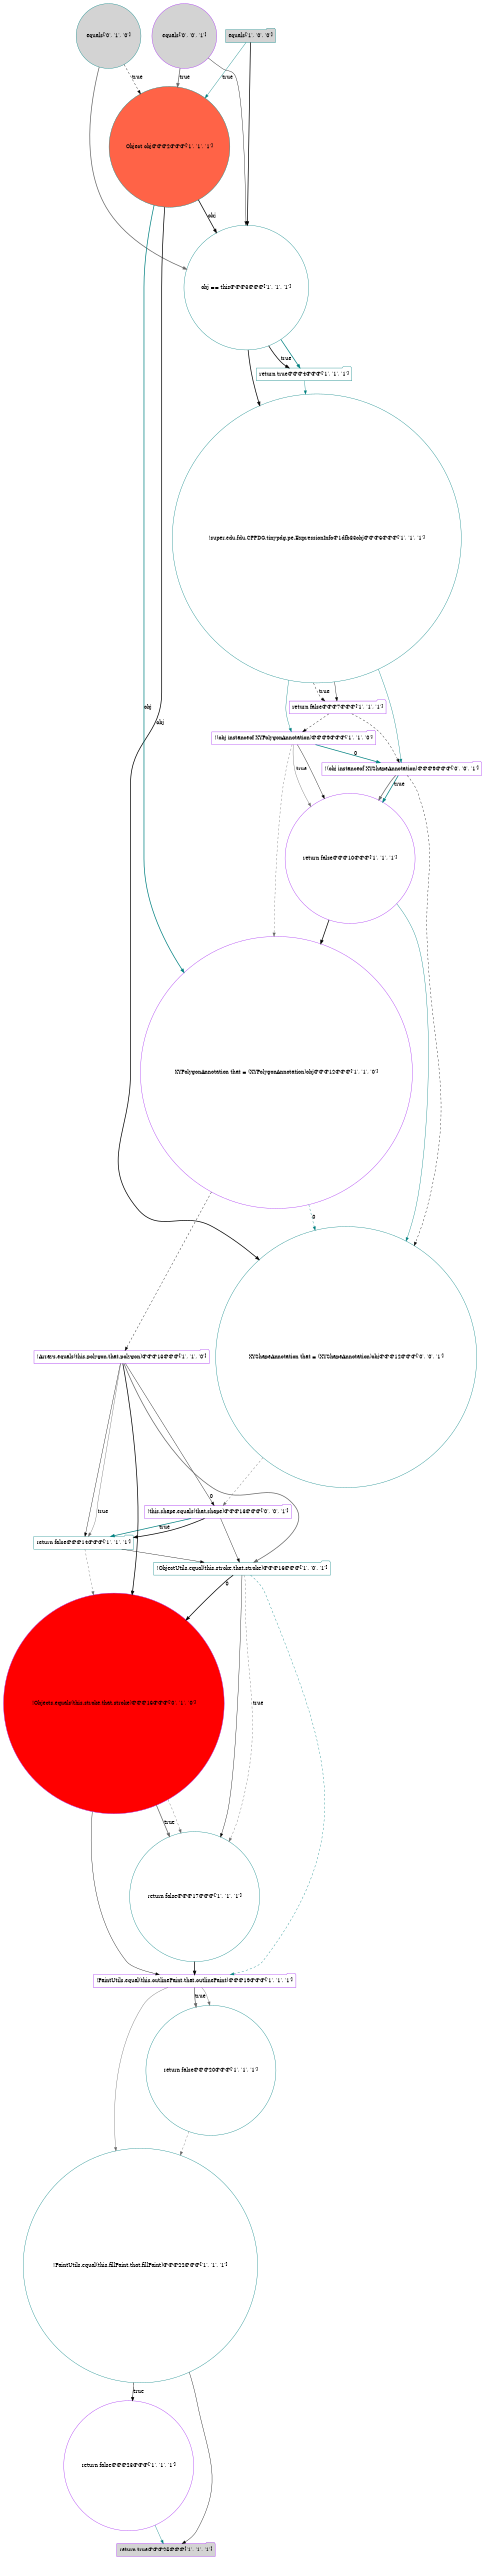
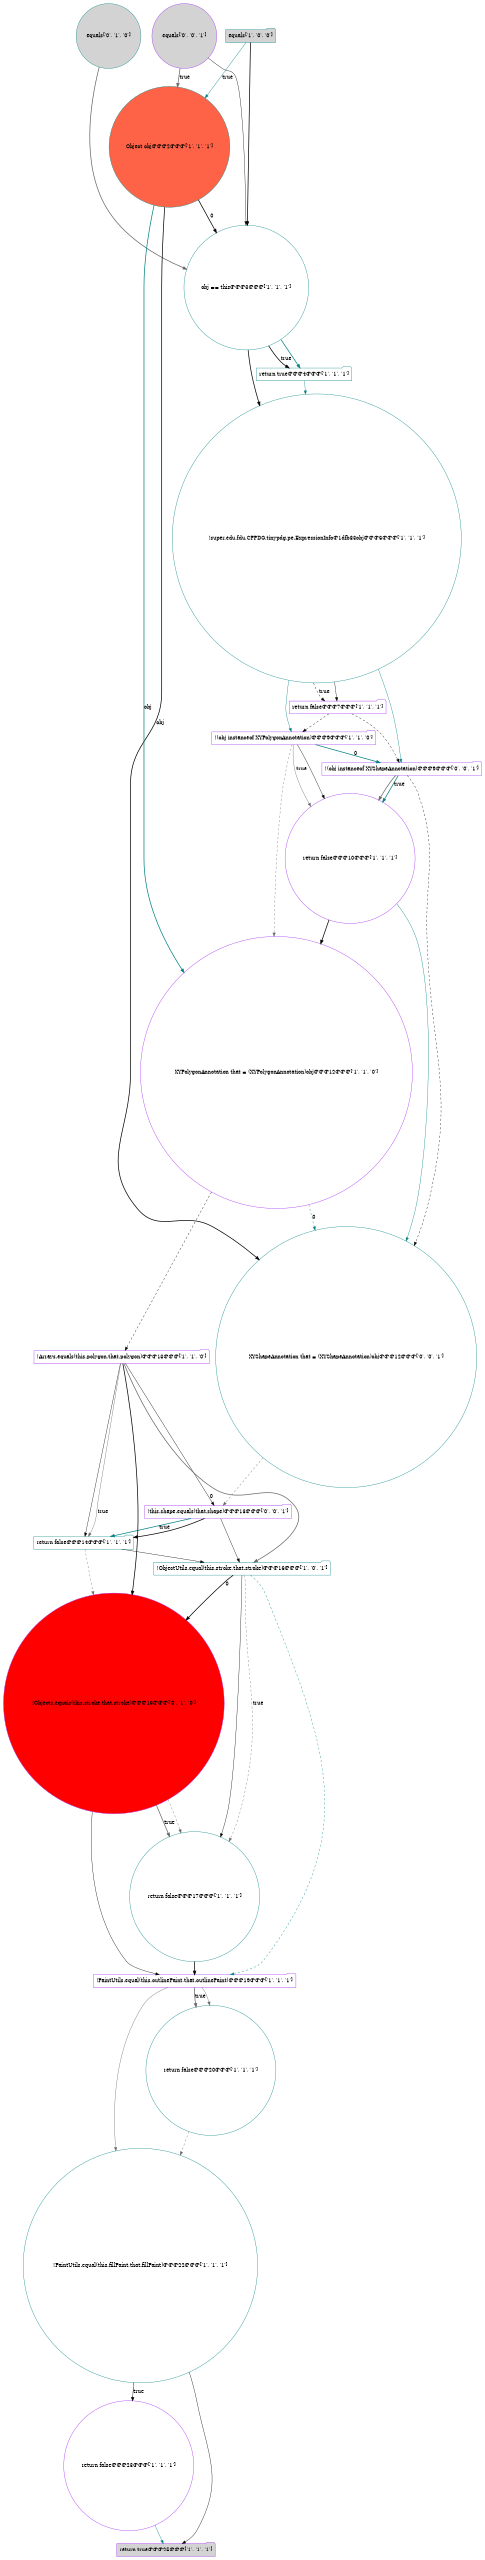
(131, 78) -> none
(212, 216) -> (212, 216)
